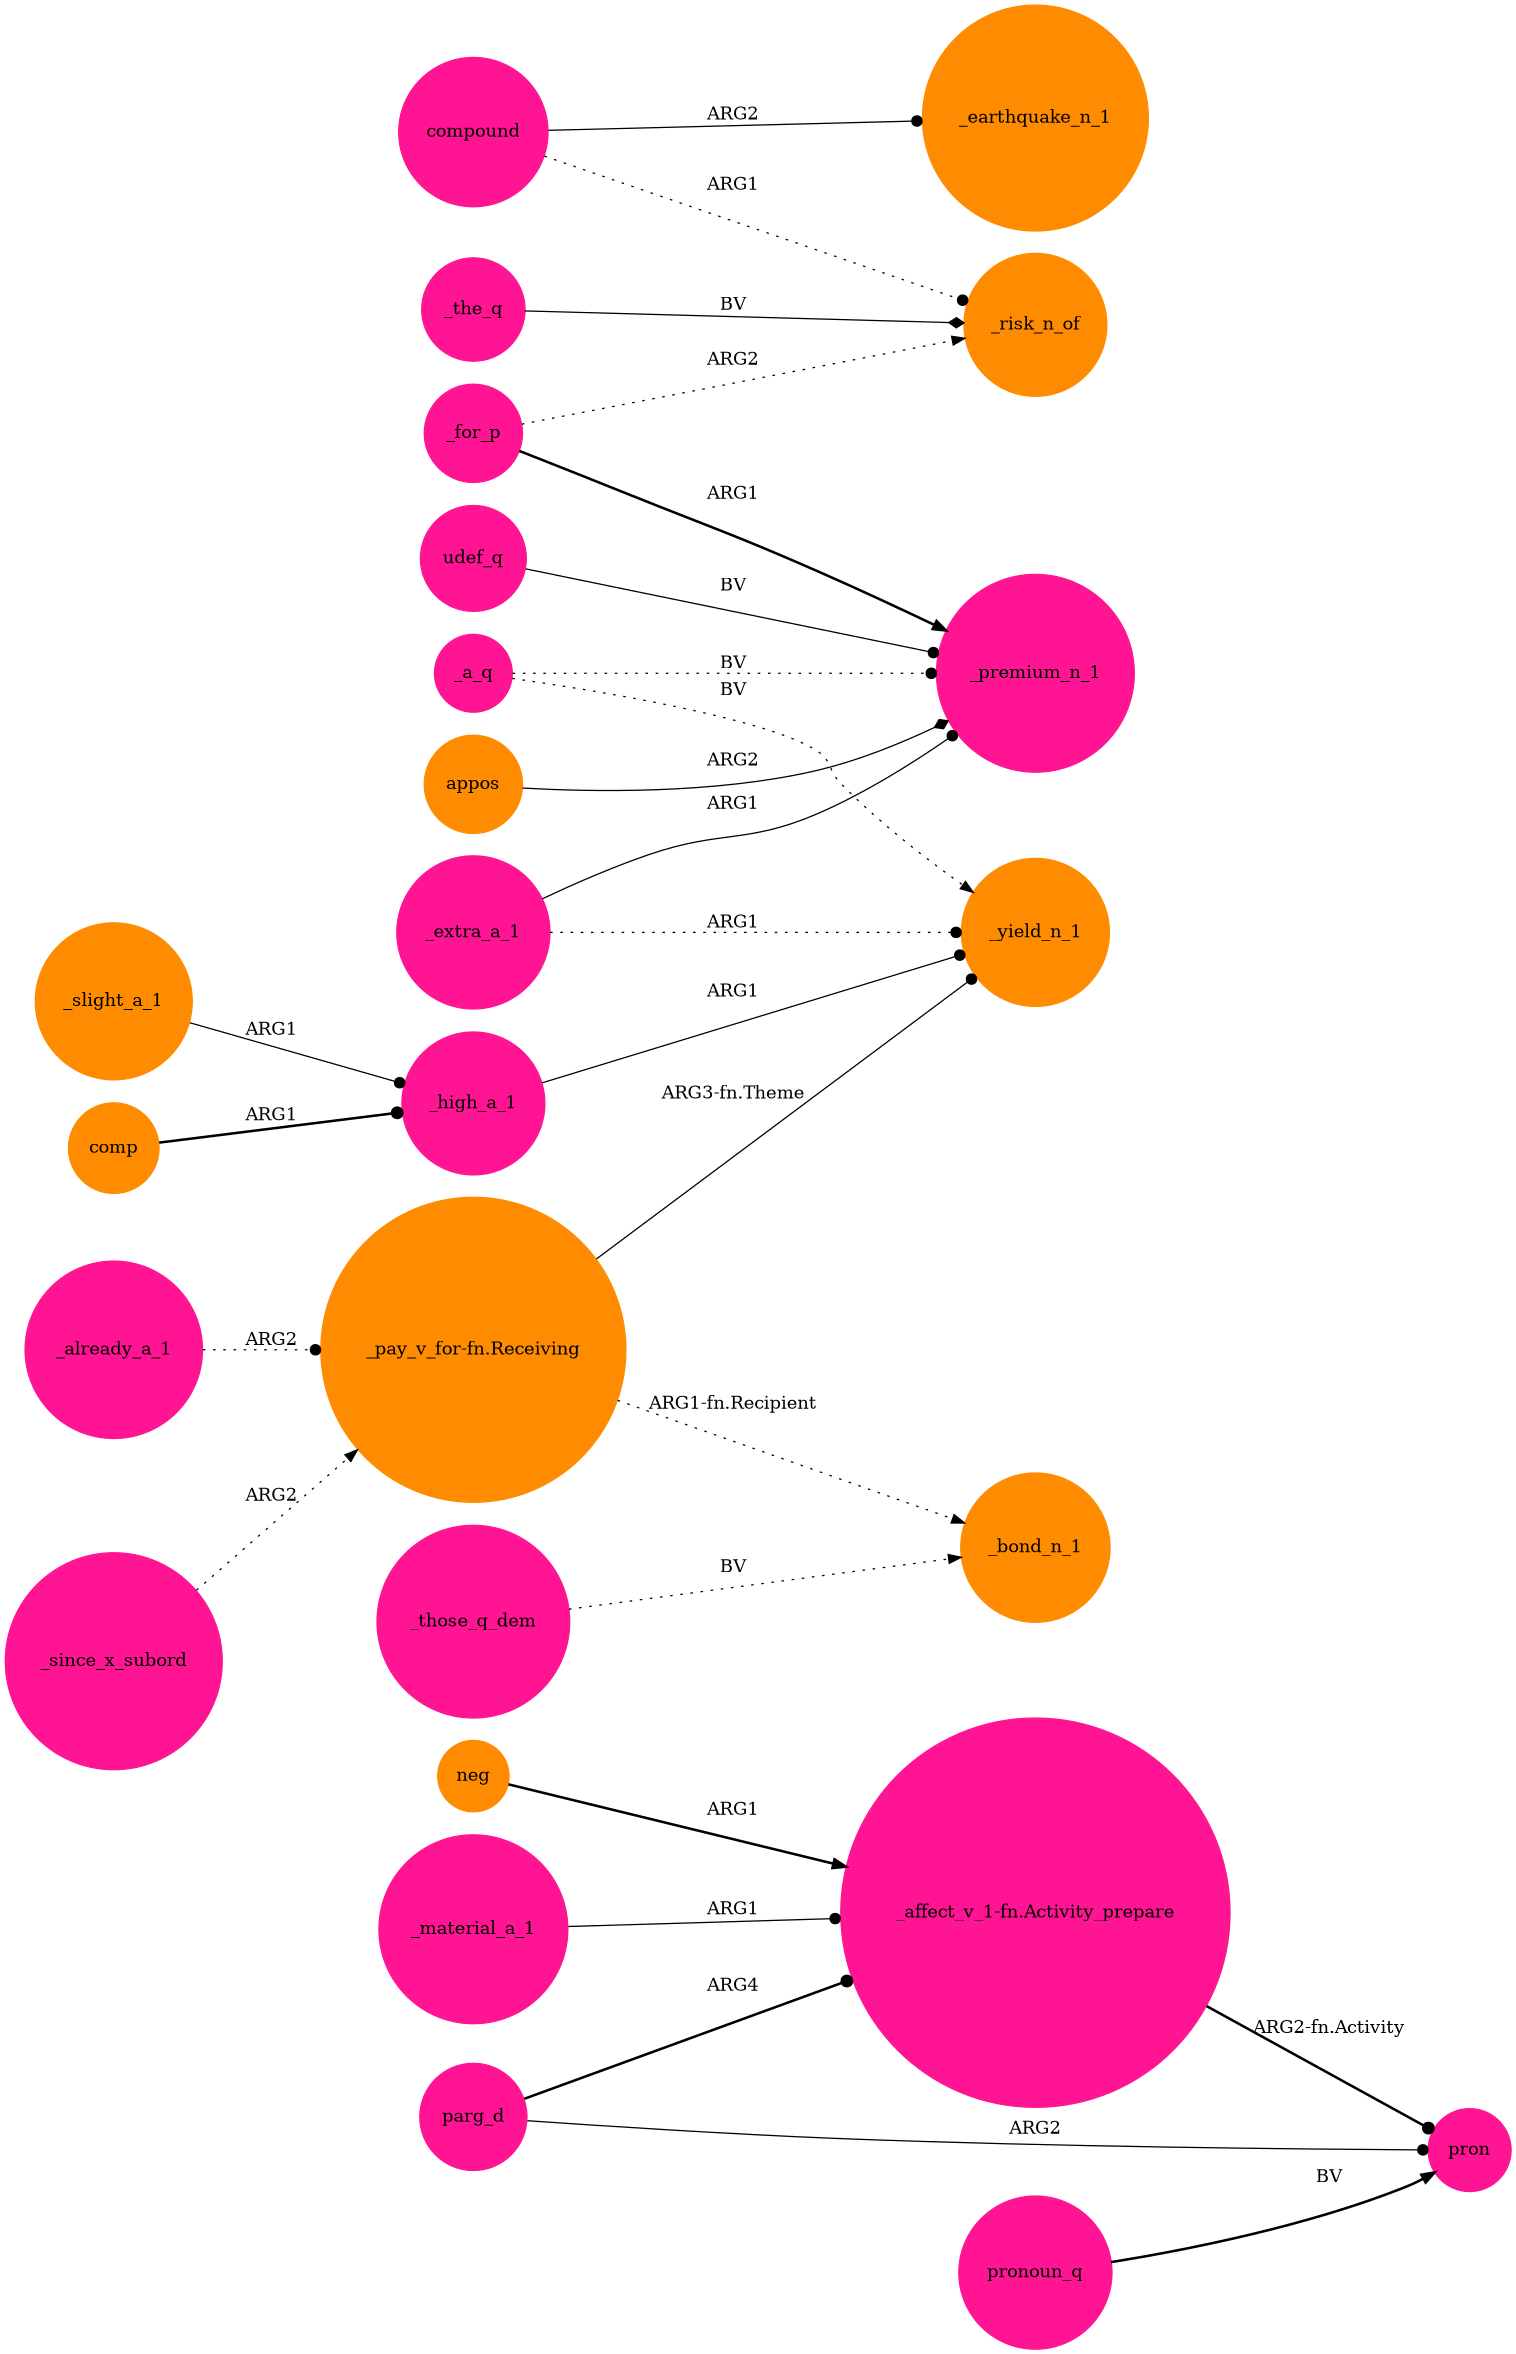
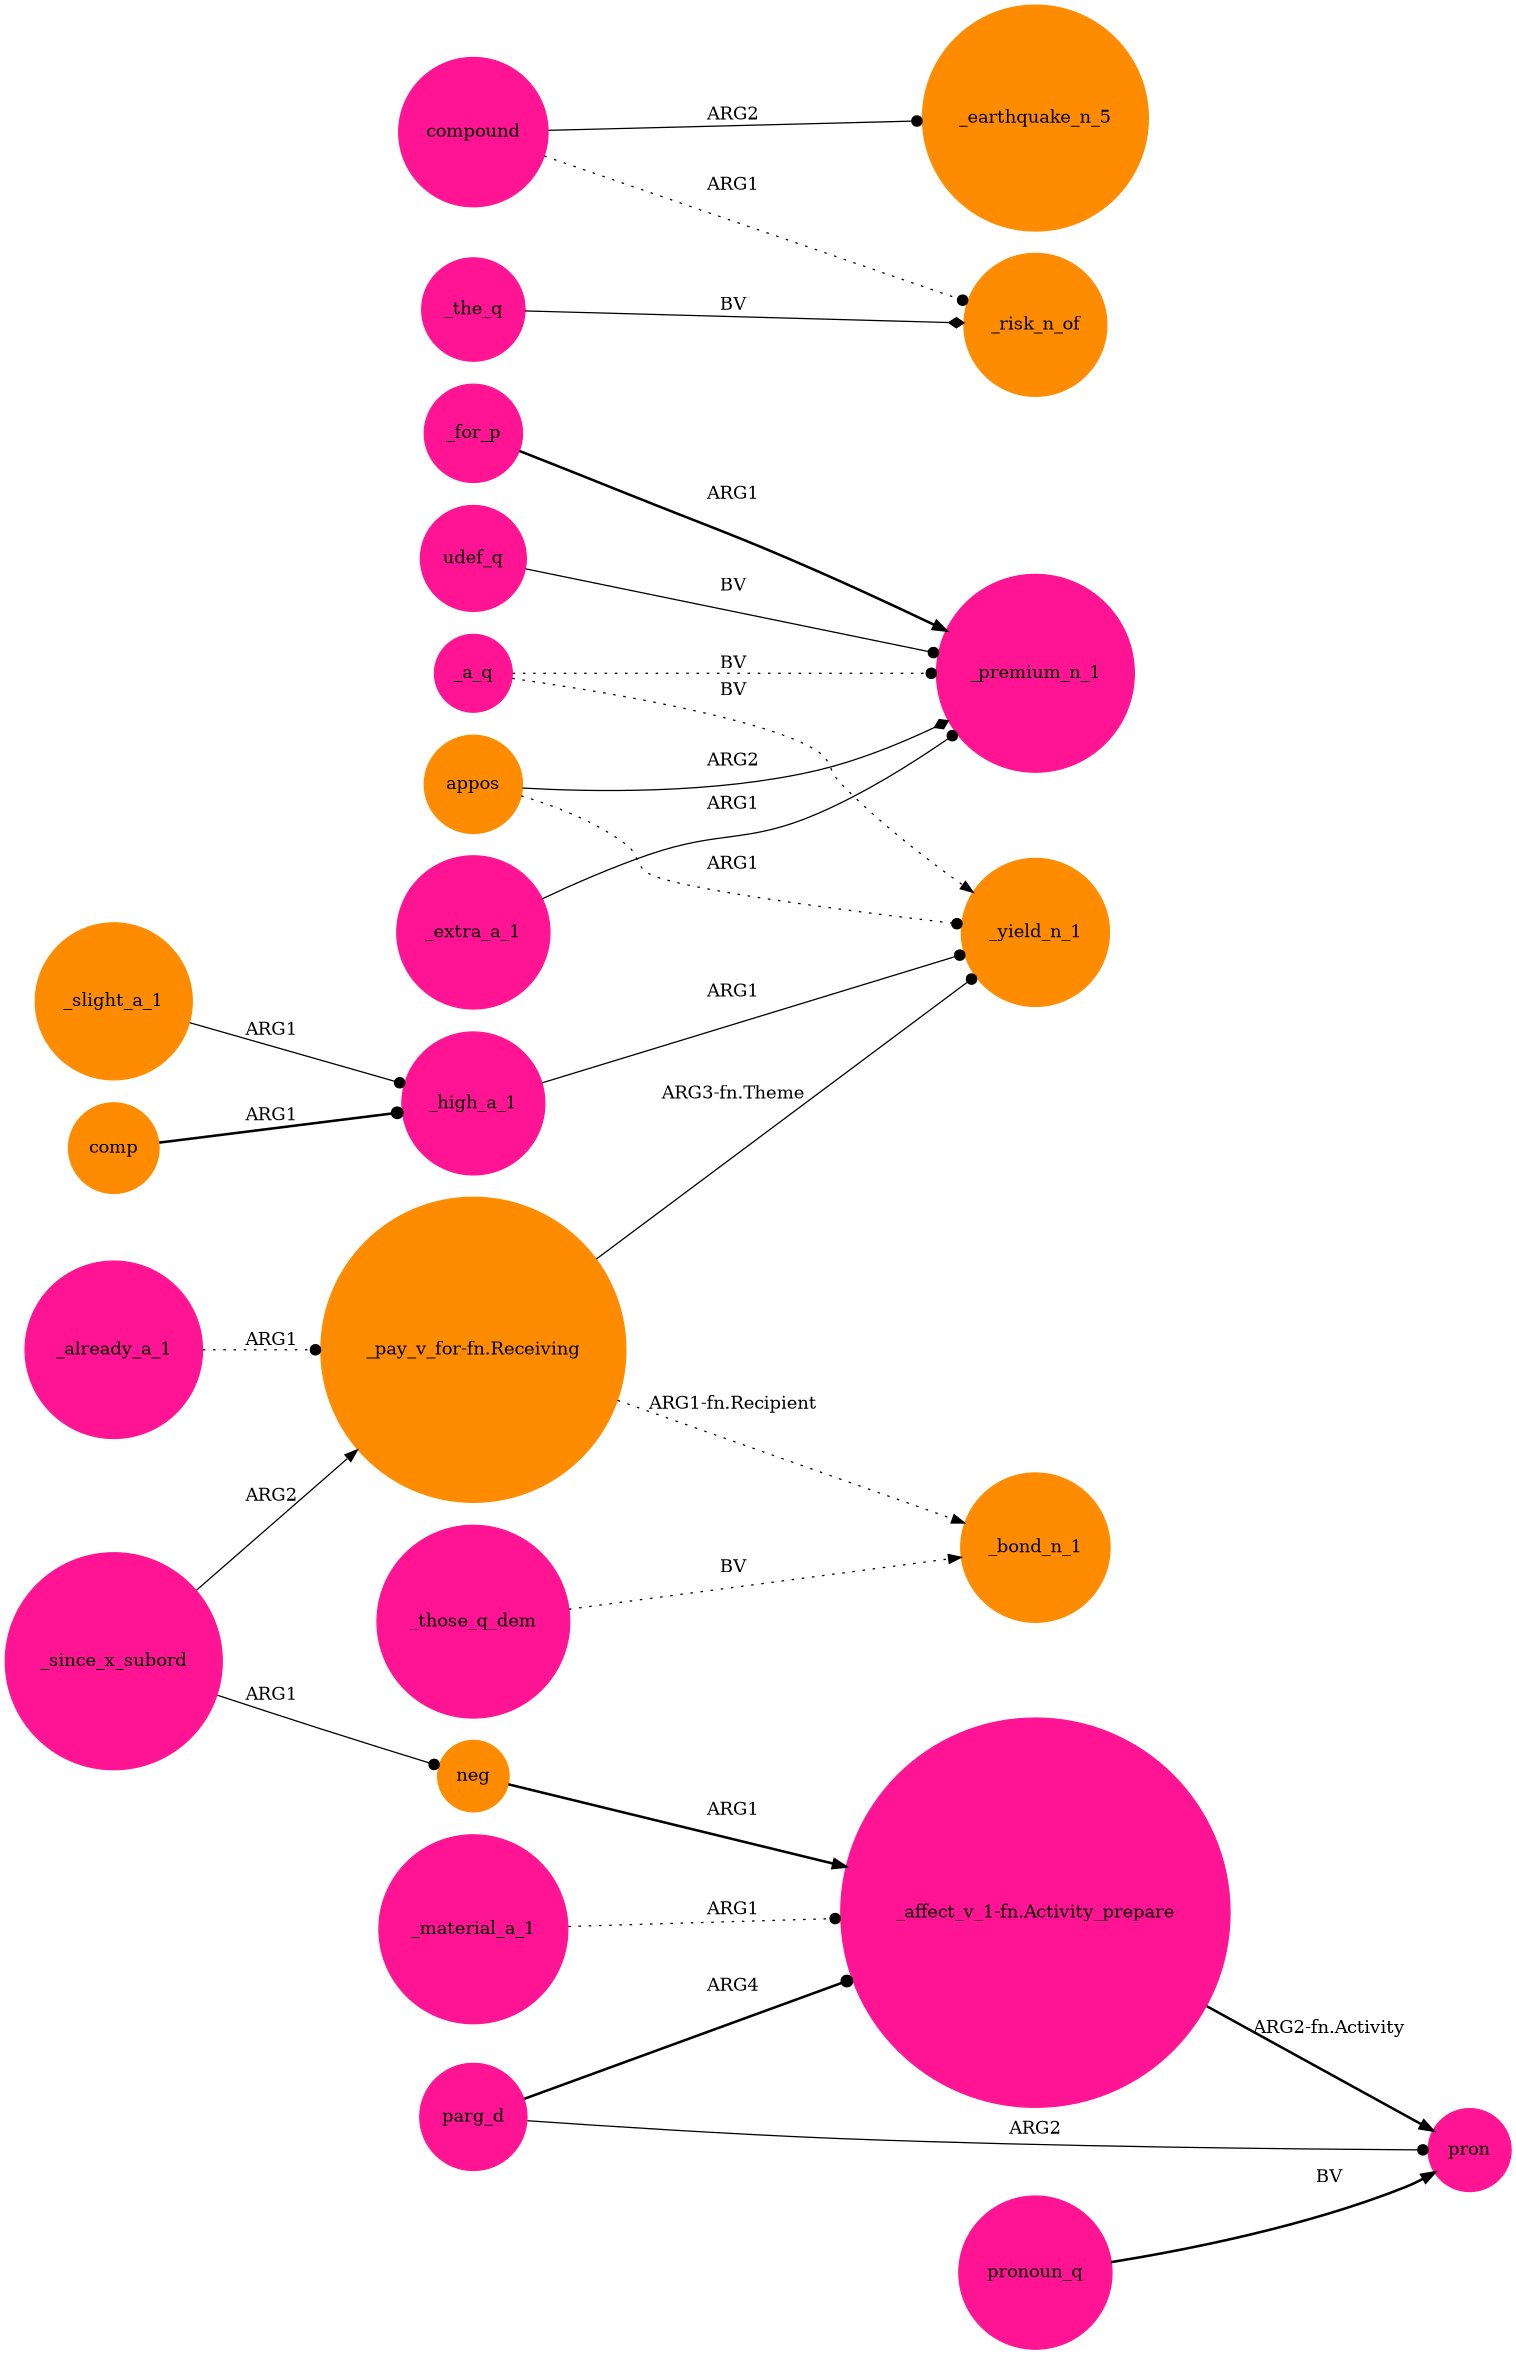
(1035, 118) -> (1035, 118)
(737, 382) -> none
(751, 932) -> (723, 892)
(272, 1340) -> (272, 1340)
(272, 1524) -> (272, 1524)
none -> (323, 1730)
(699, 1923) -> (699, 1923)
(1315, 2066) -> (1315, 2066)
